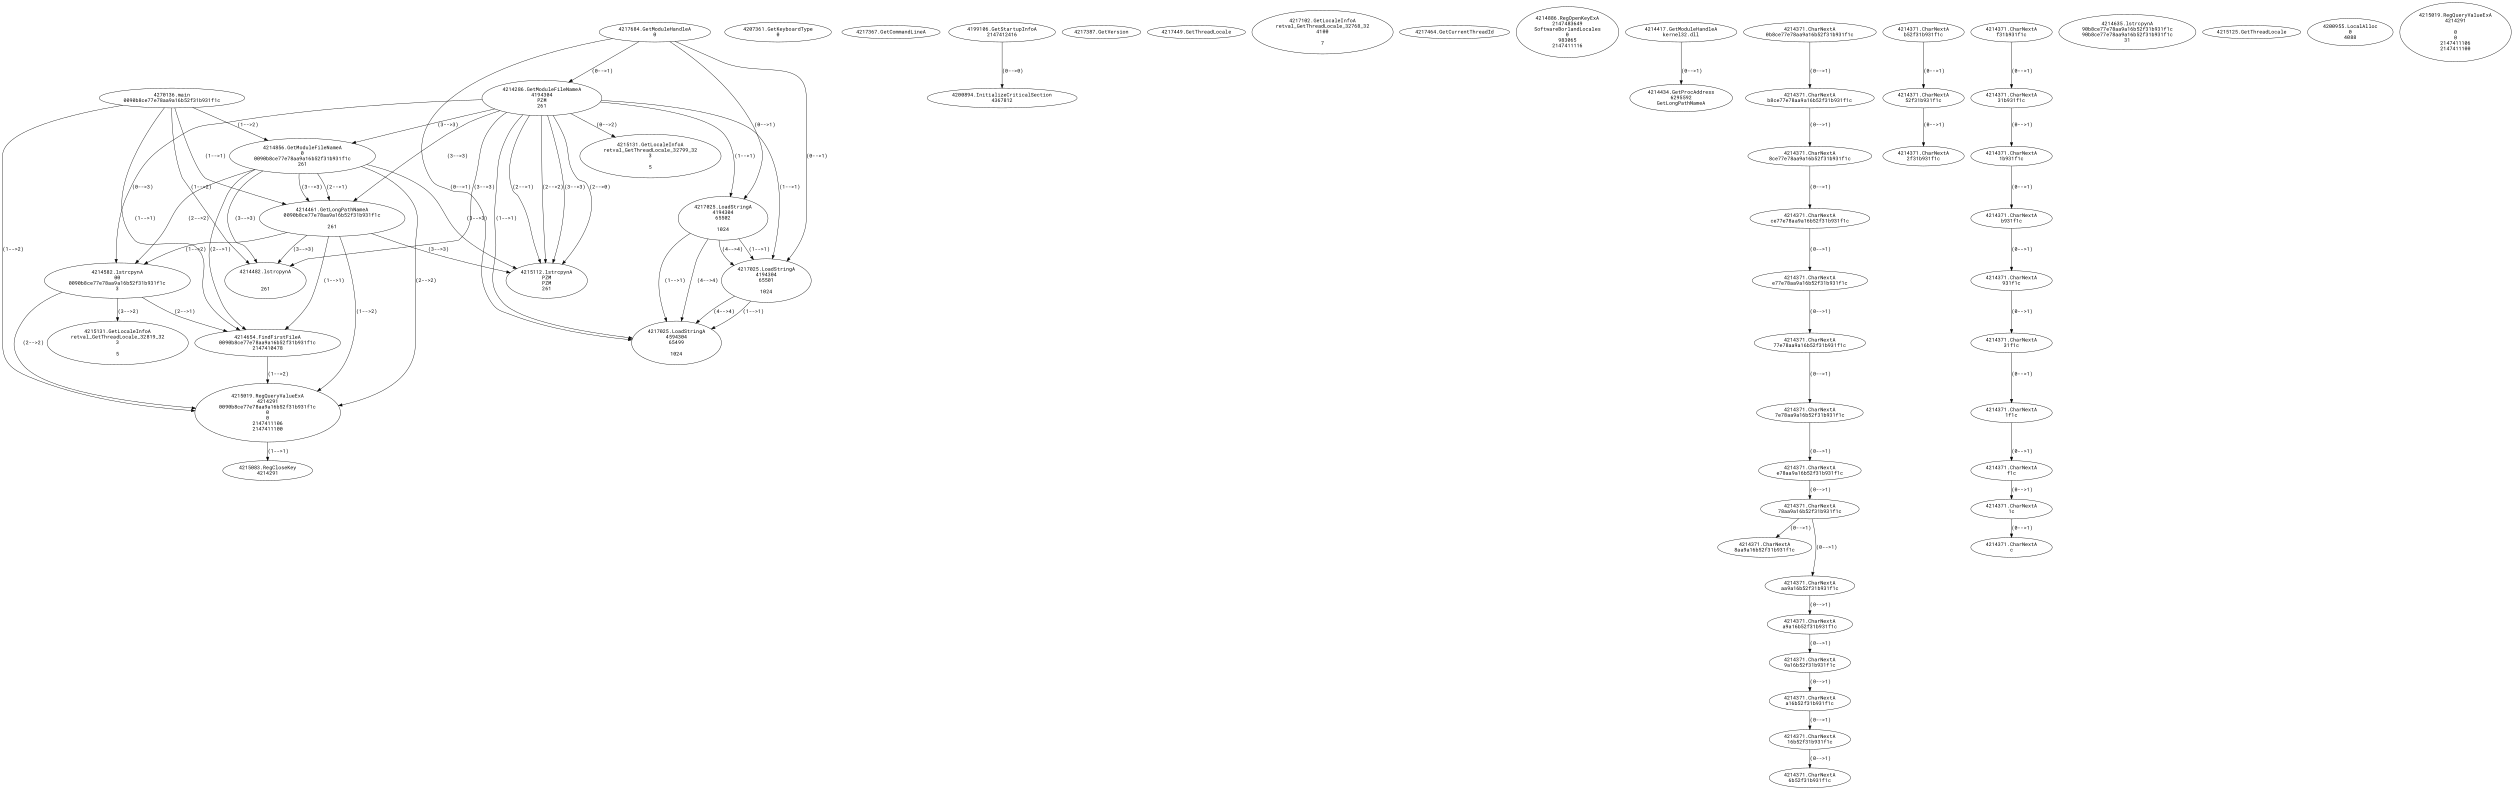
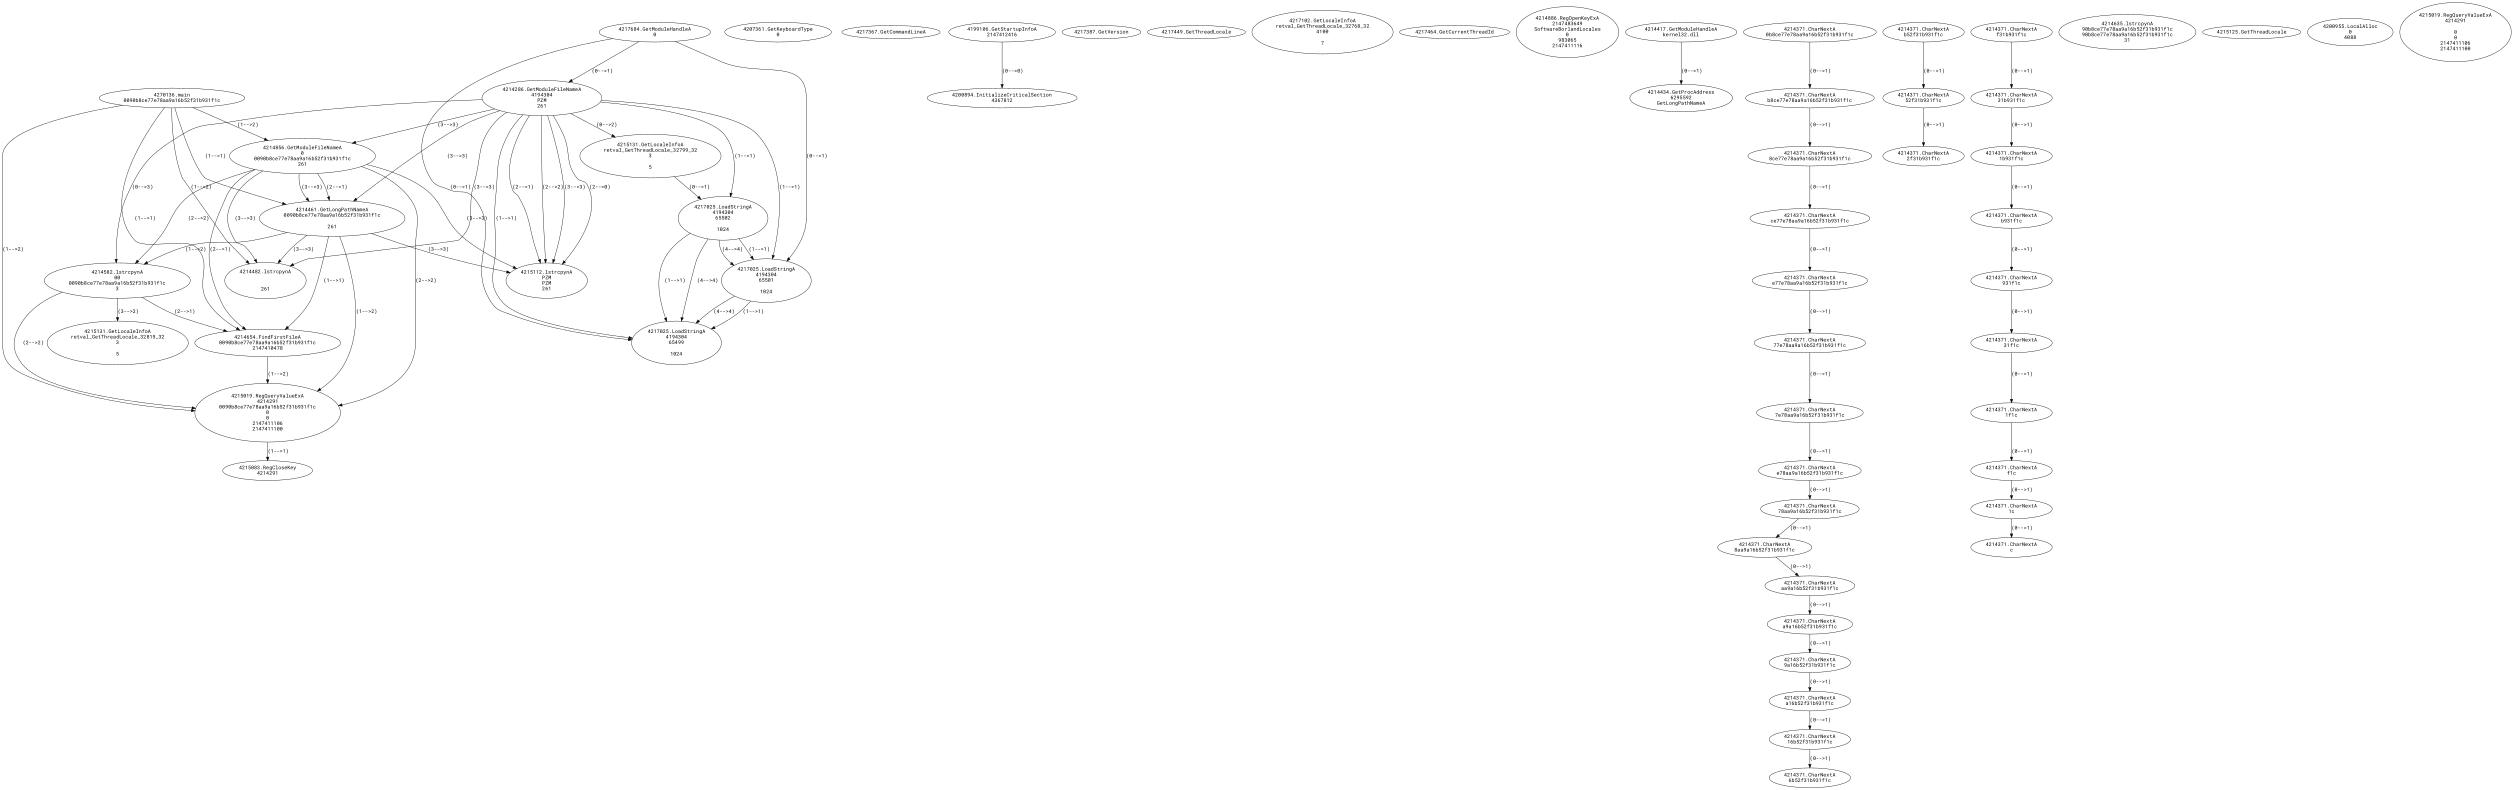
(742, 107) -> (686, 187)
(676, 343) -> (676, 343)
(1816, 546) -> (1786, 565)
